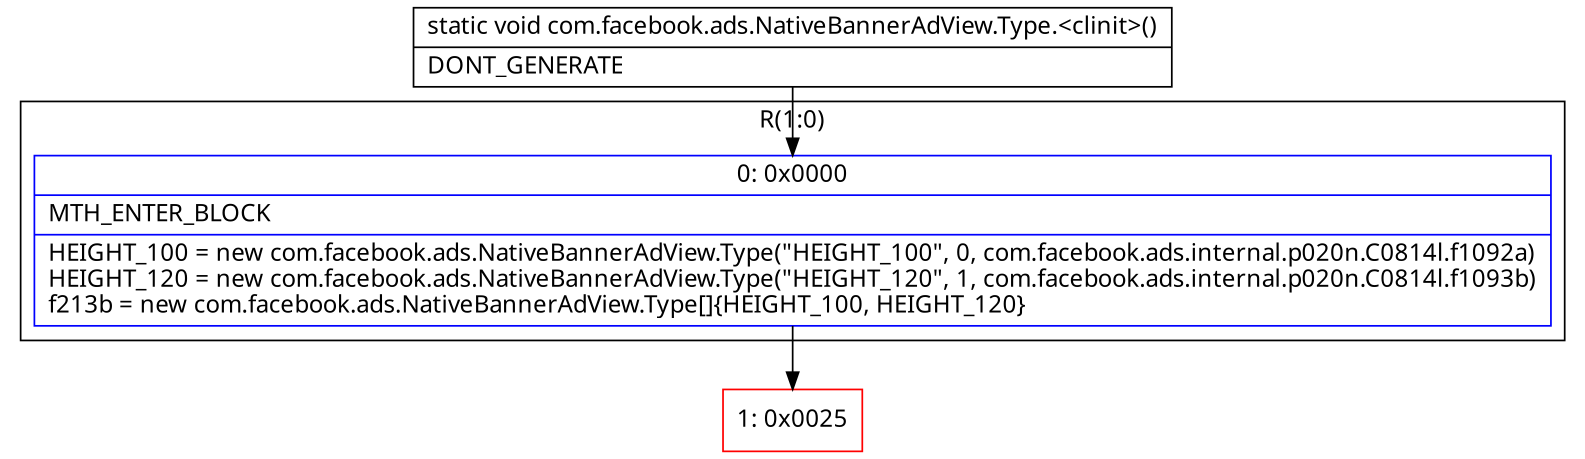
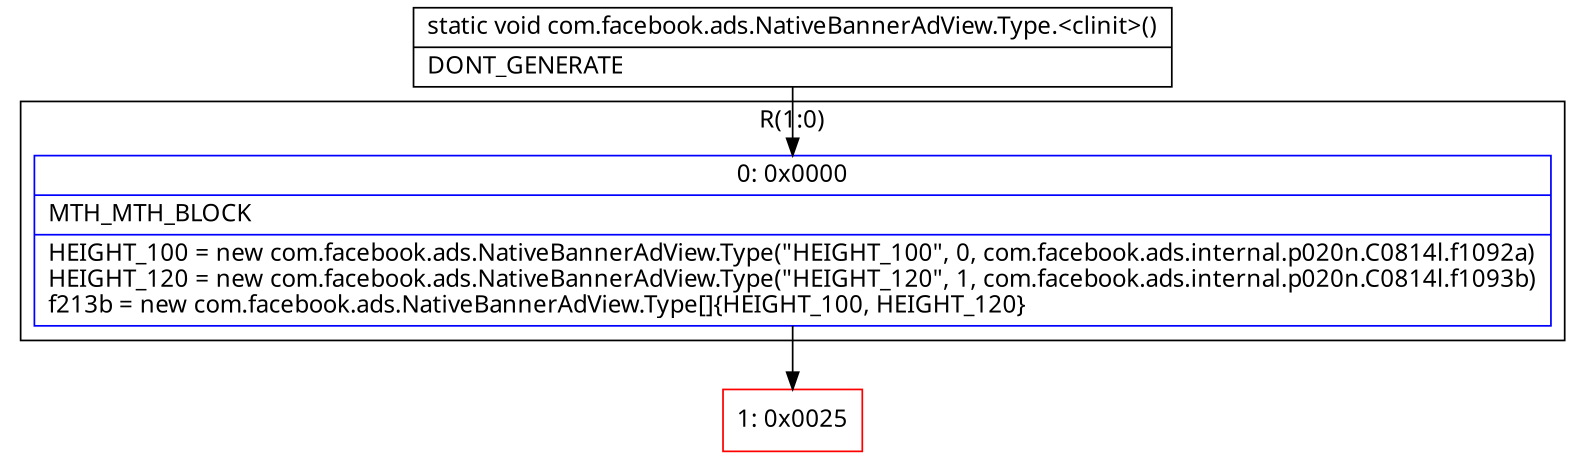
(160, 214) -> (150, 214)
